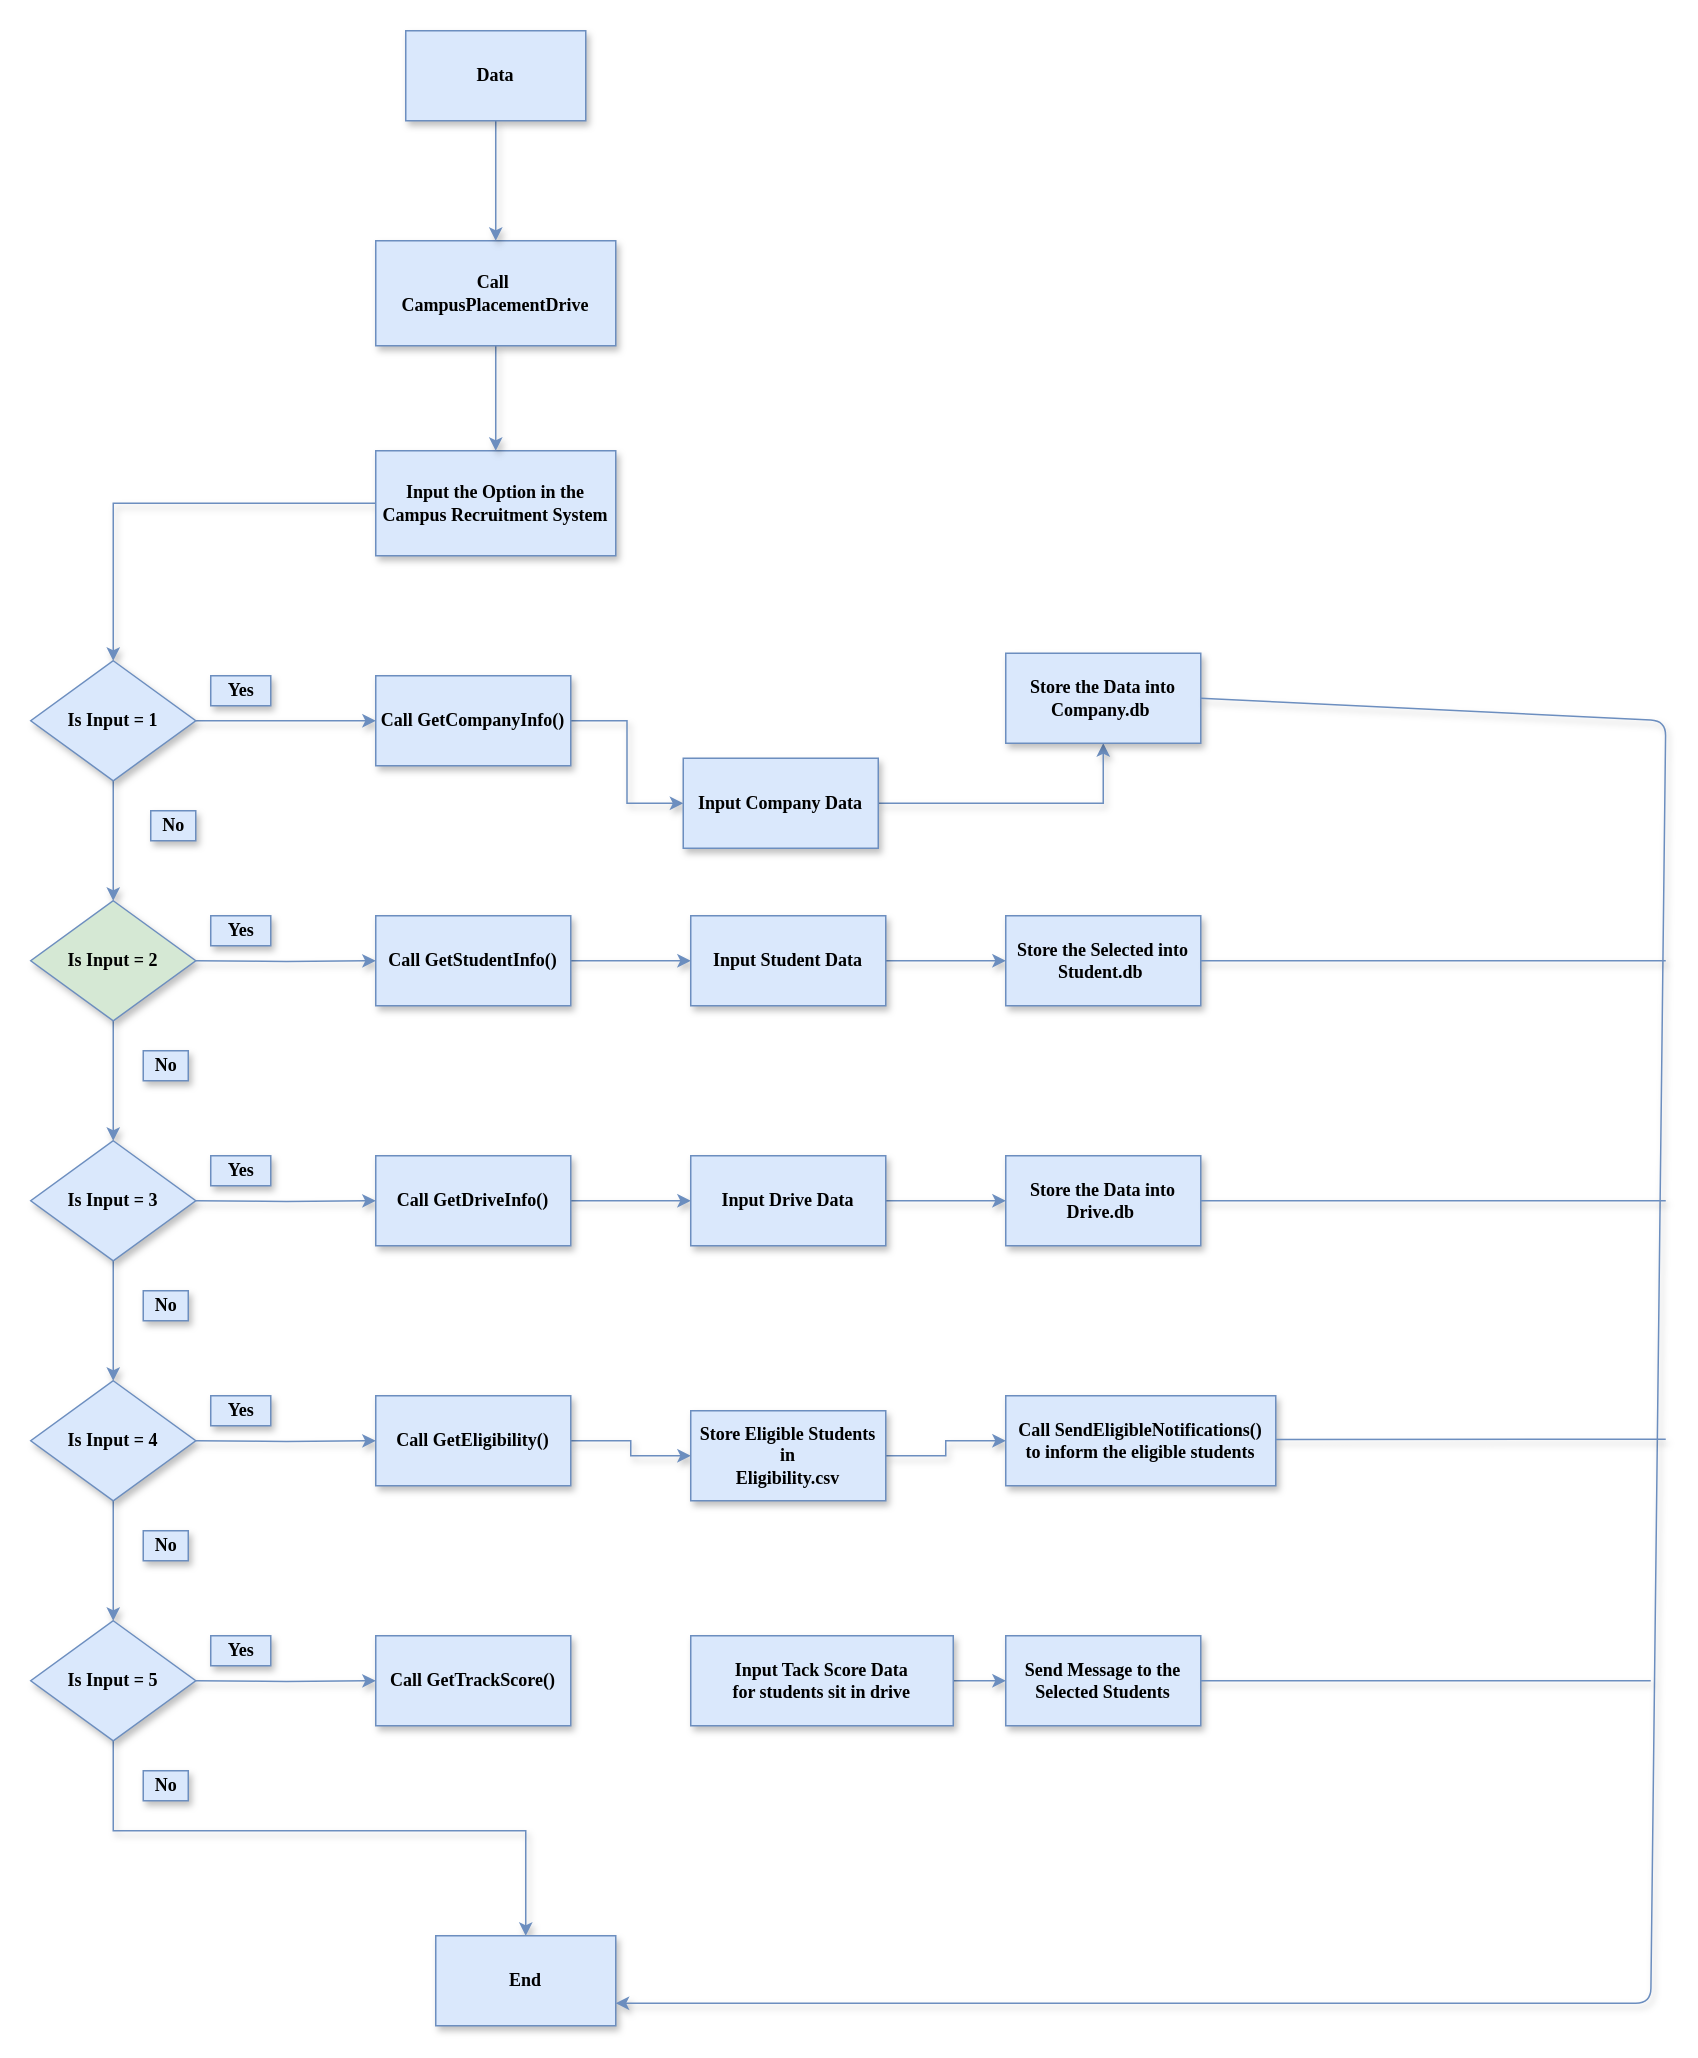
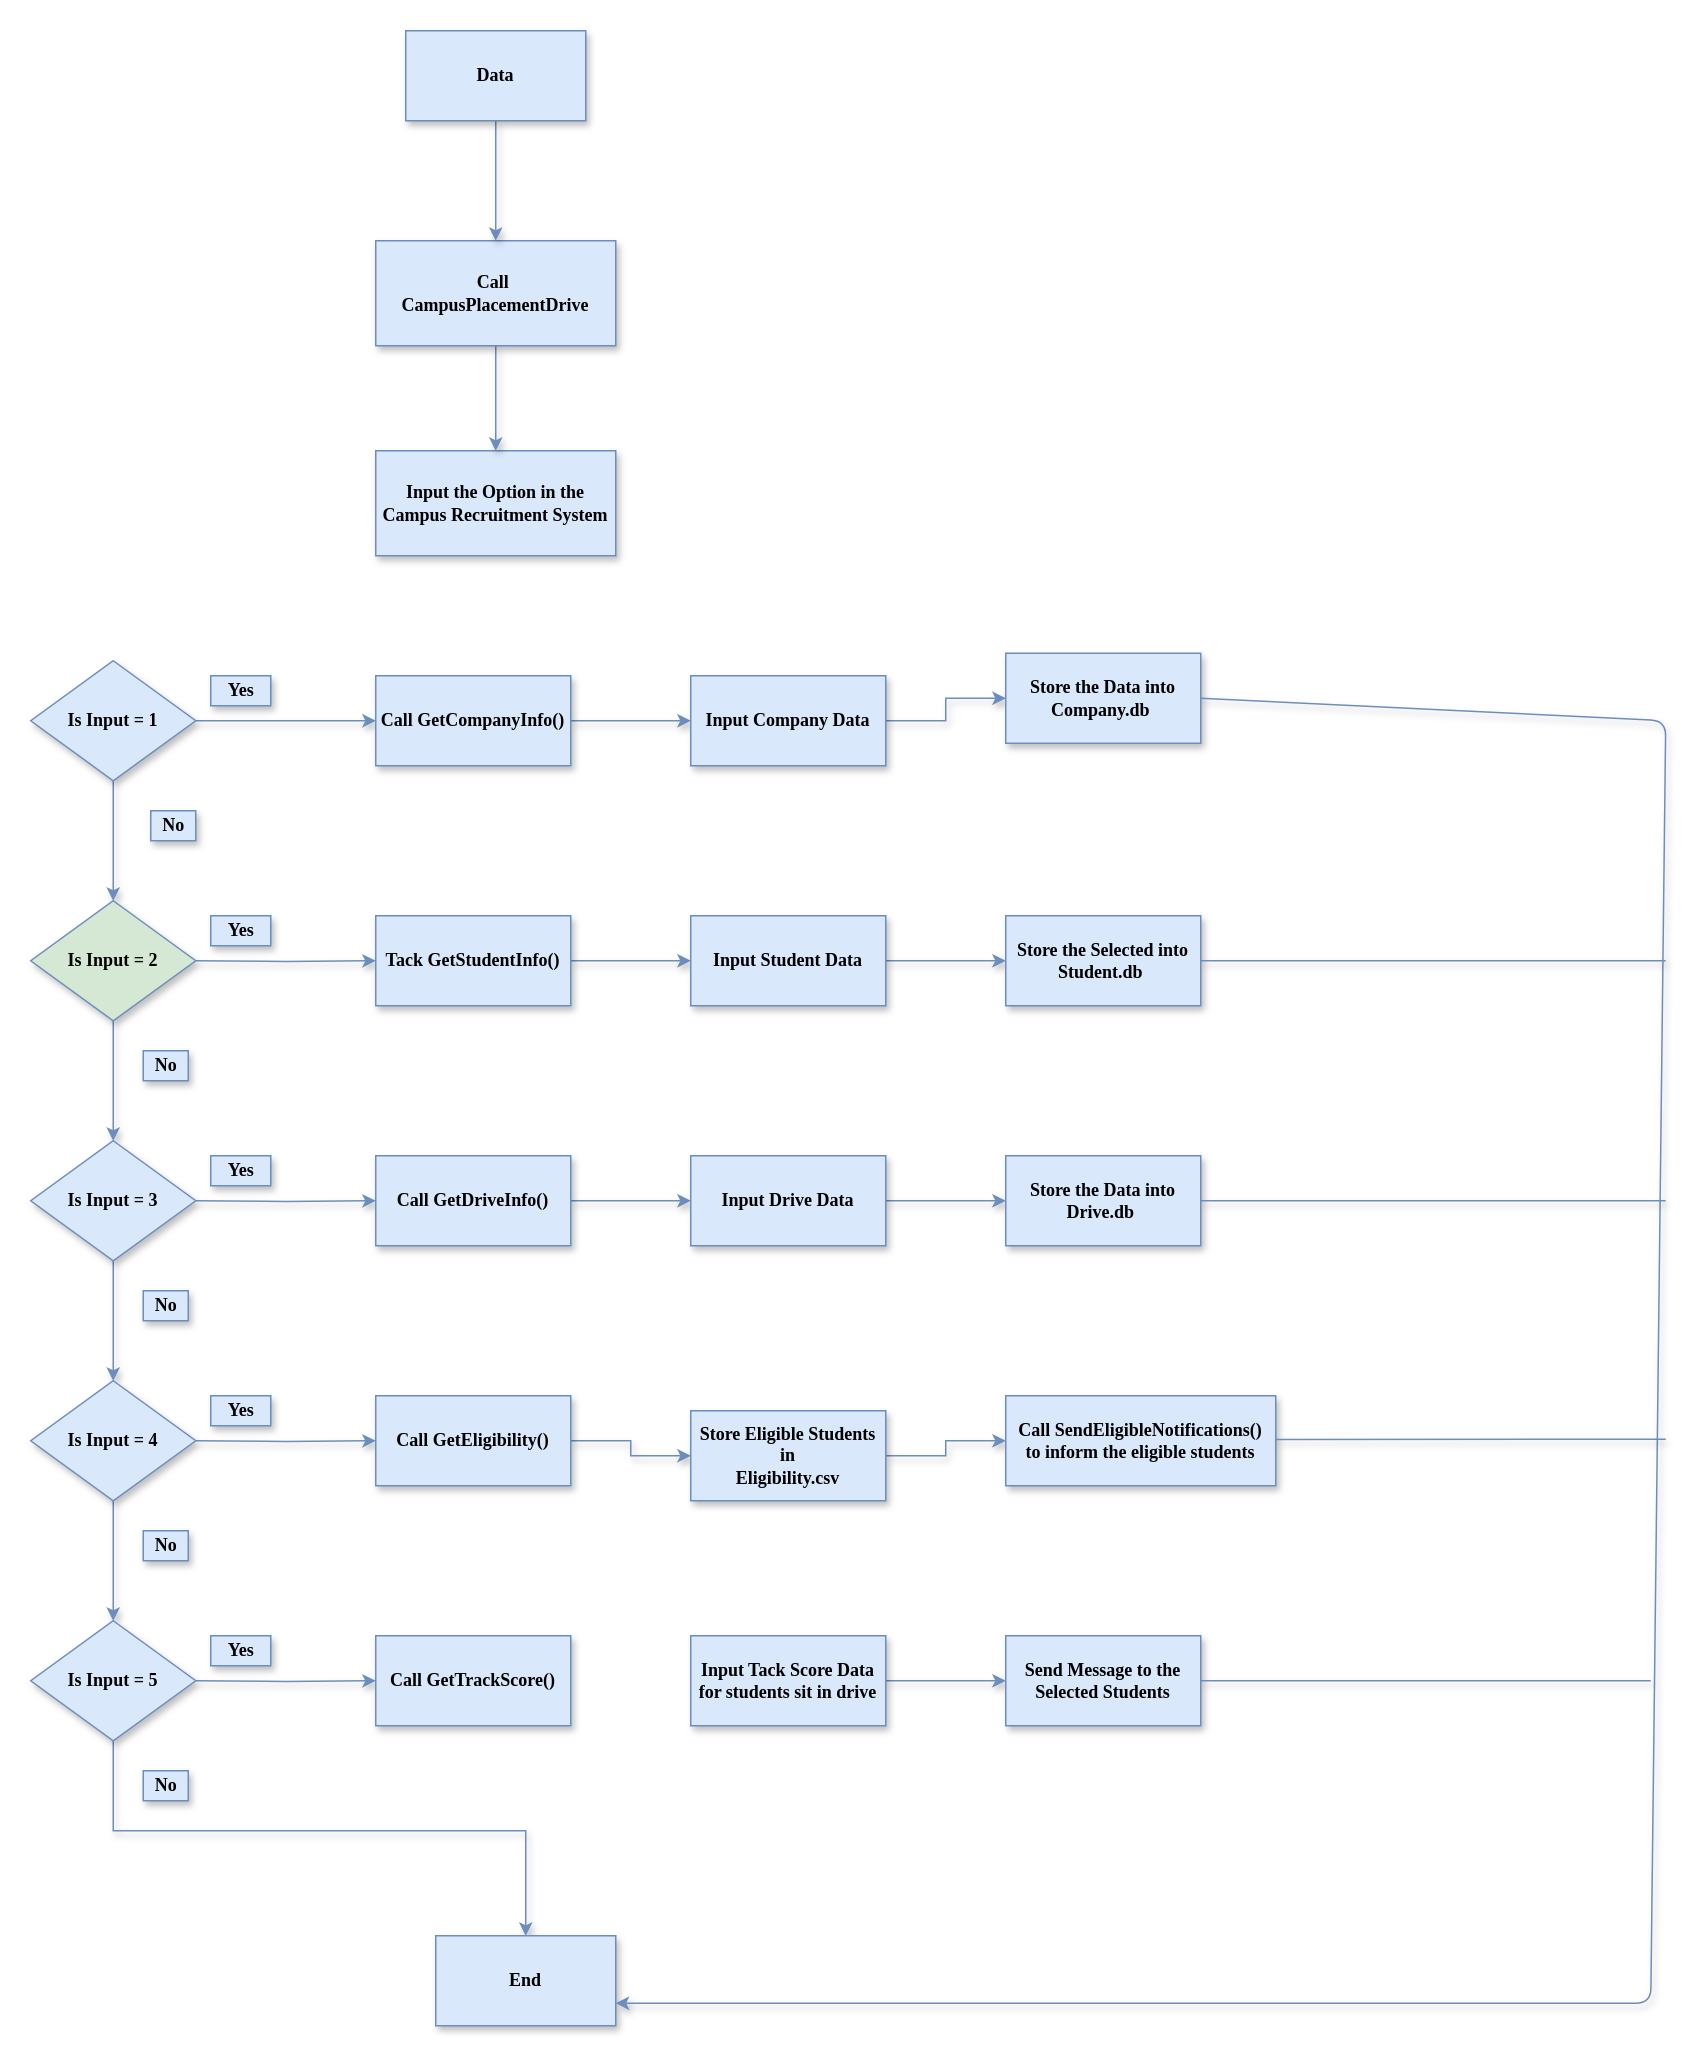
(171, 503) -> none
(781, 803) -> (788, 721)
(473, 961) -> (473, 961)
(822, 1681) -> (788, 1681)
